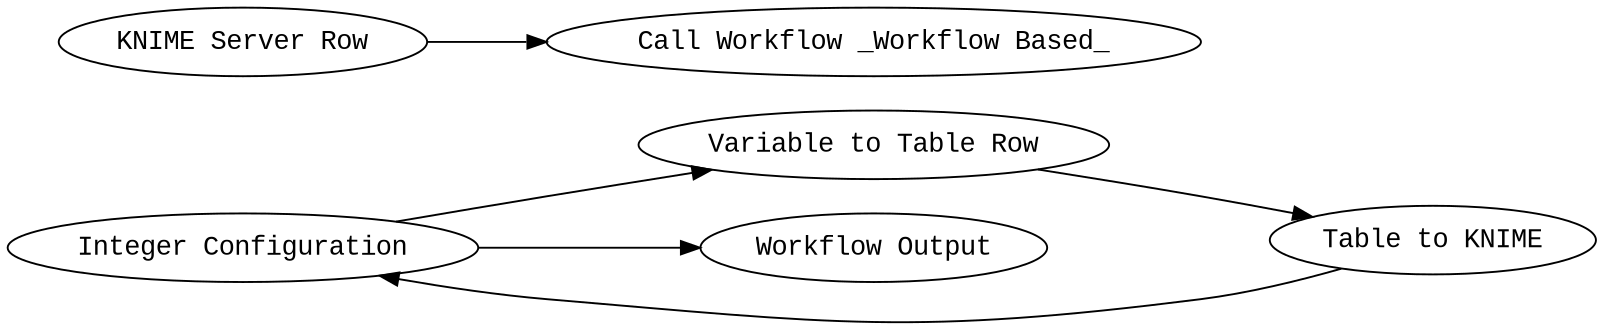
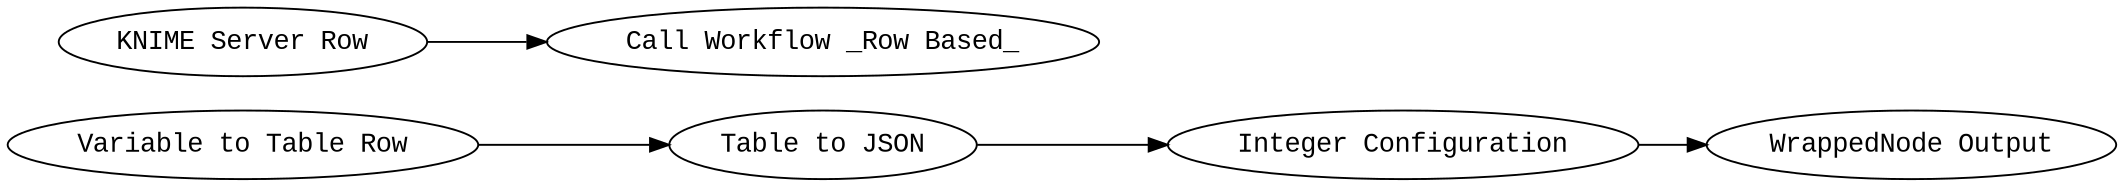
(874, 42) -> (823, 42)
(544, 197) -> none
(1433, 240) -> (823, 145)
(874, 248) -> (1911, 145)
